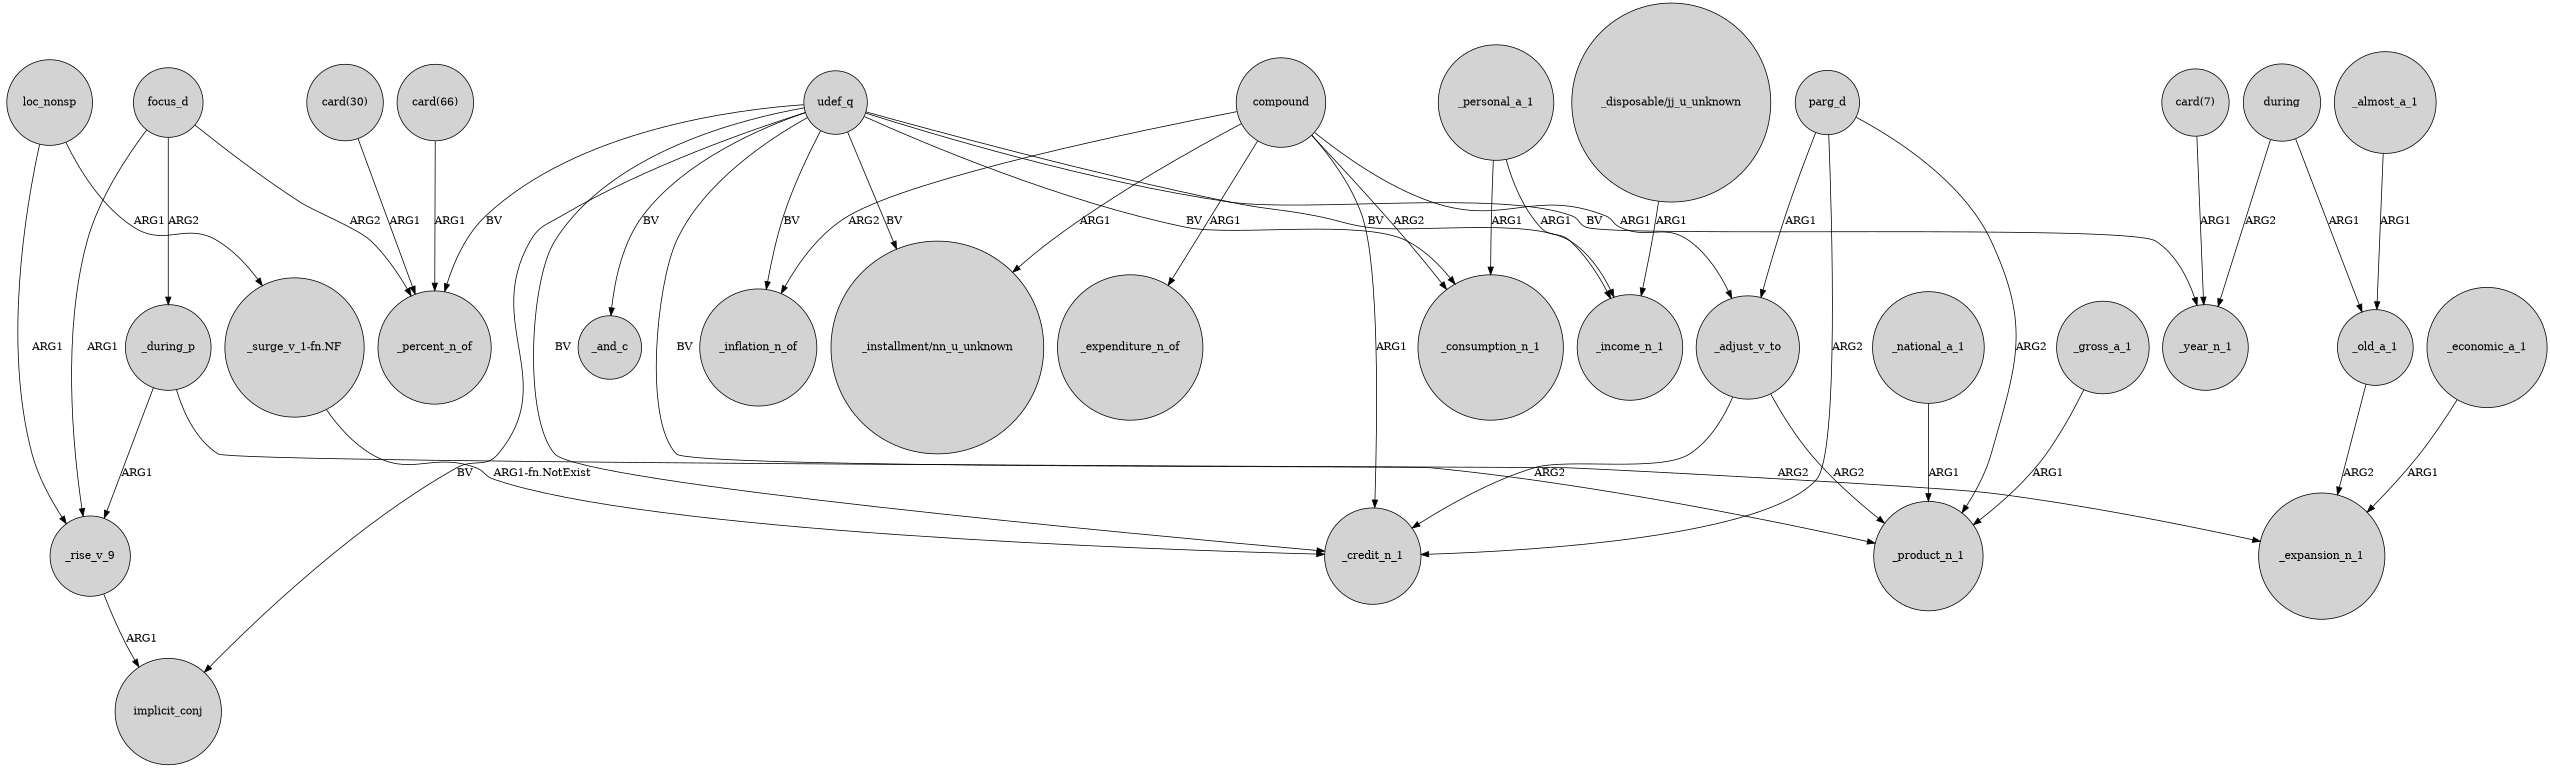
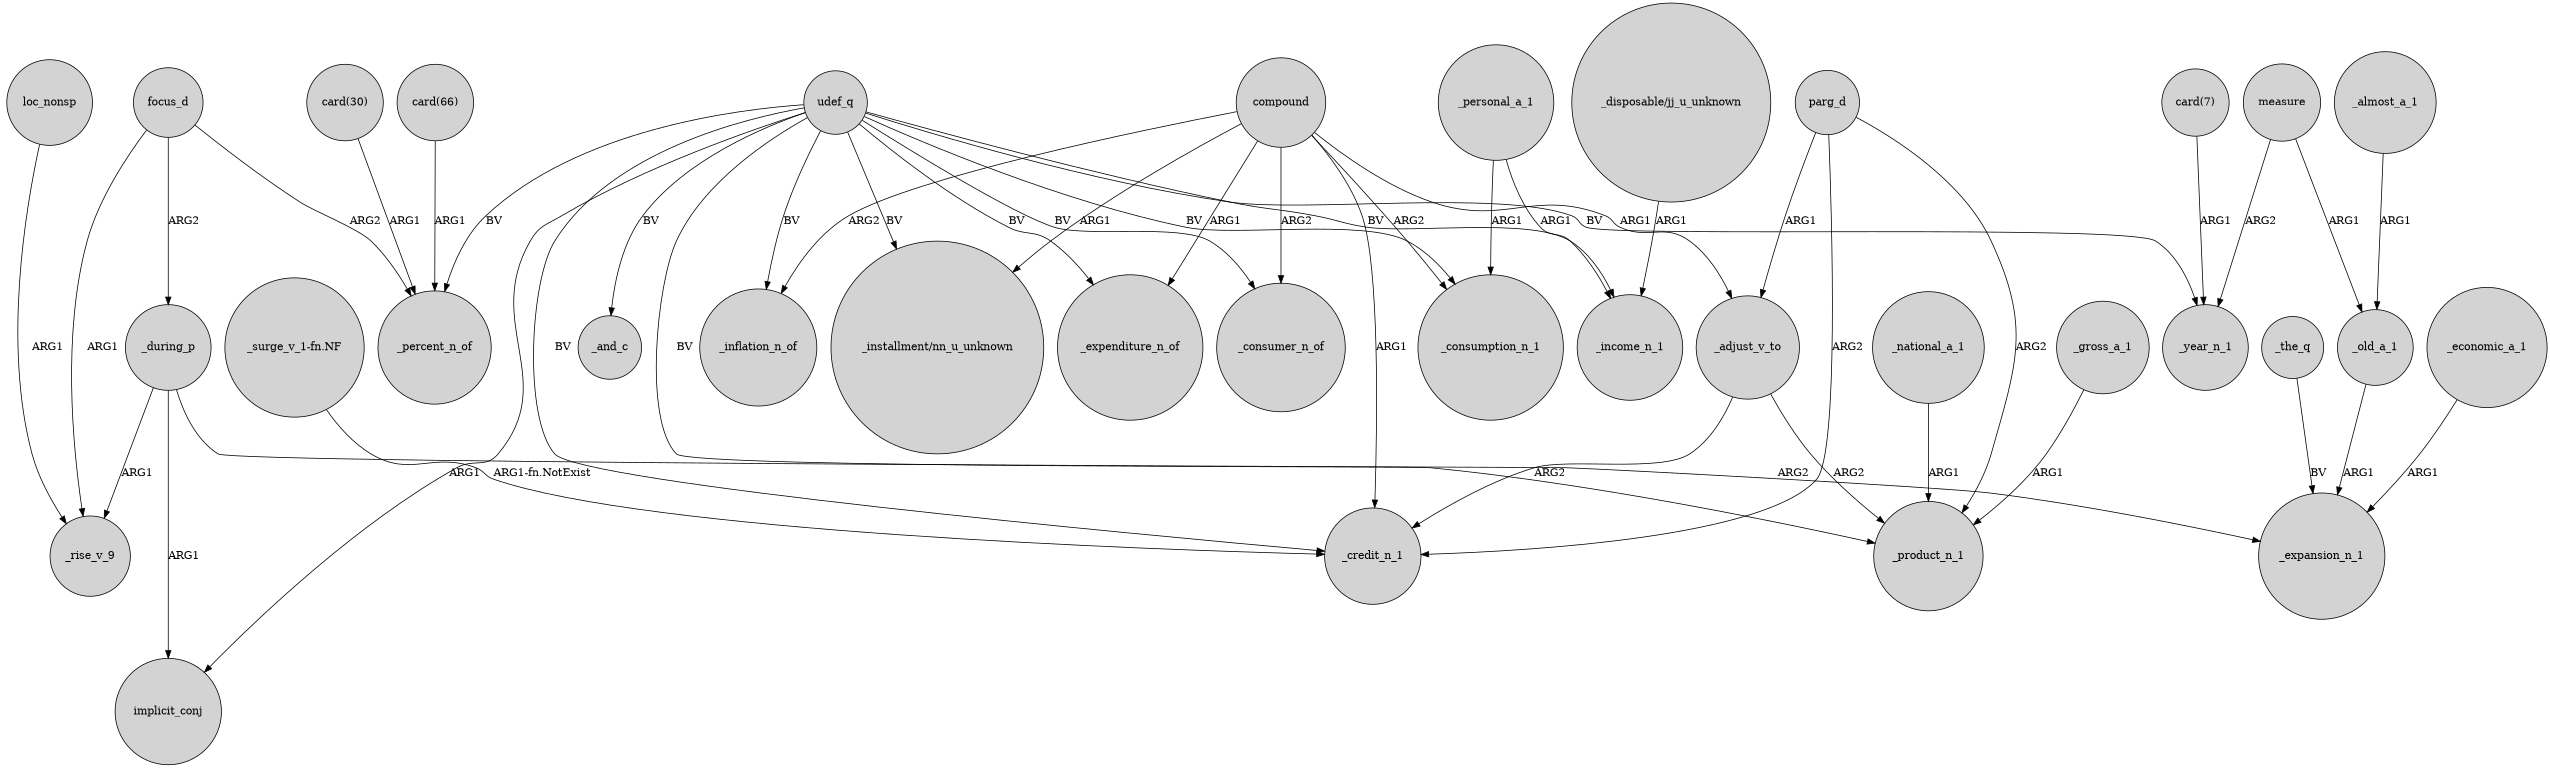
(2282, 103) -> (2282, 103)
none -> (972, 207)
(149, 234) -> none
none -> (1281, 347)
none -> (2293, 347)
(465, 473) -> (465, 473)
(2359, 473) -> (2359, 473)
(118, 628) -> (168, 520)
